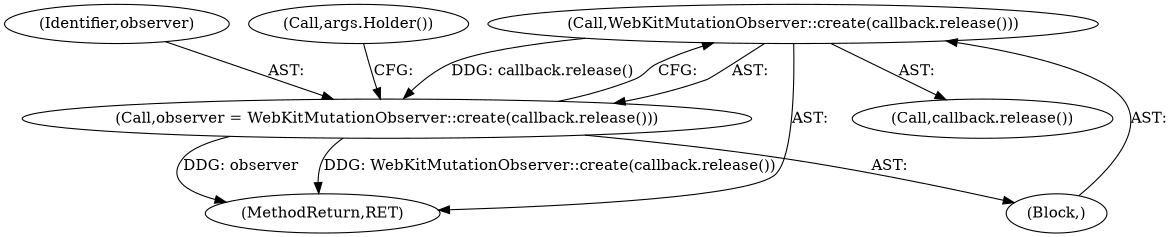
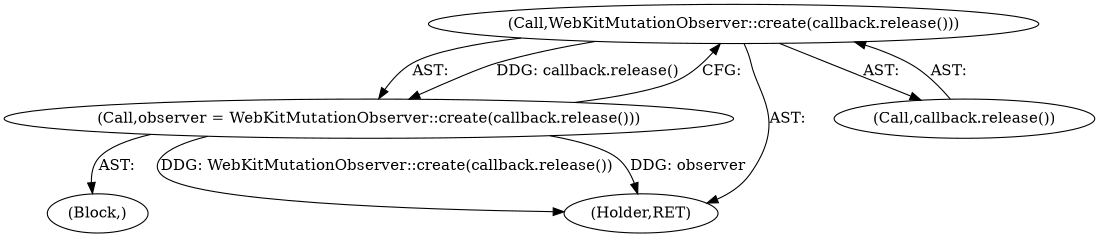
(117, 24) -> none
(359, 24) -> none
(1099, 81) -> (912, 65)
(323, 213) -> (641, 213)
